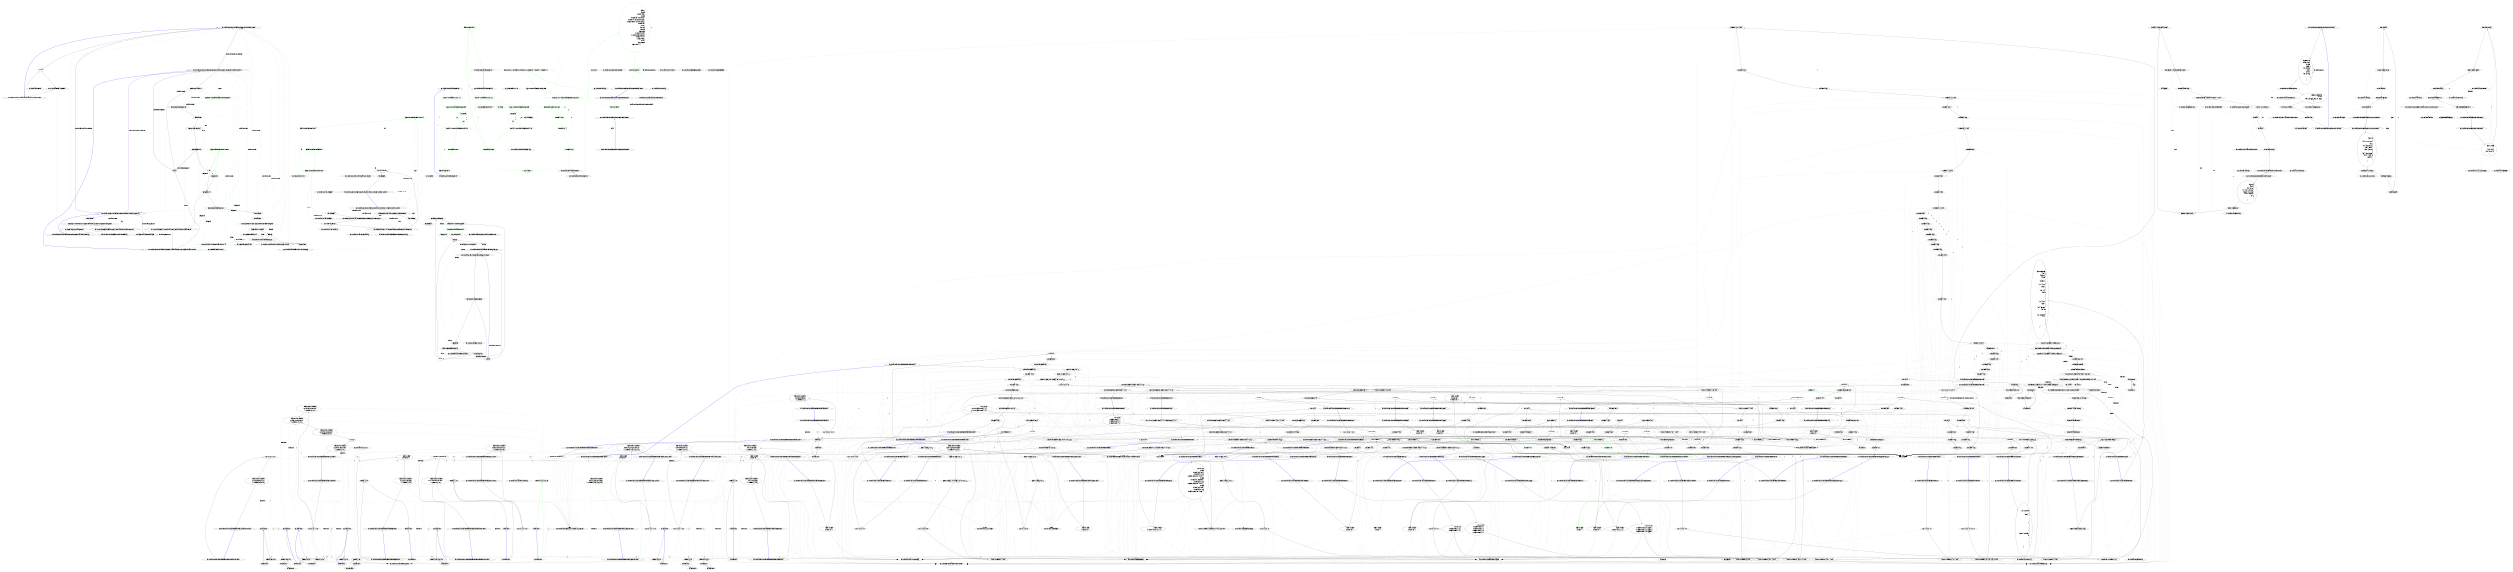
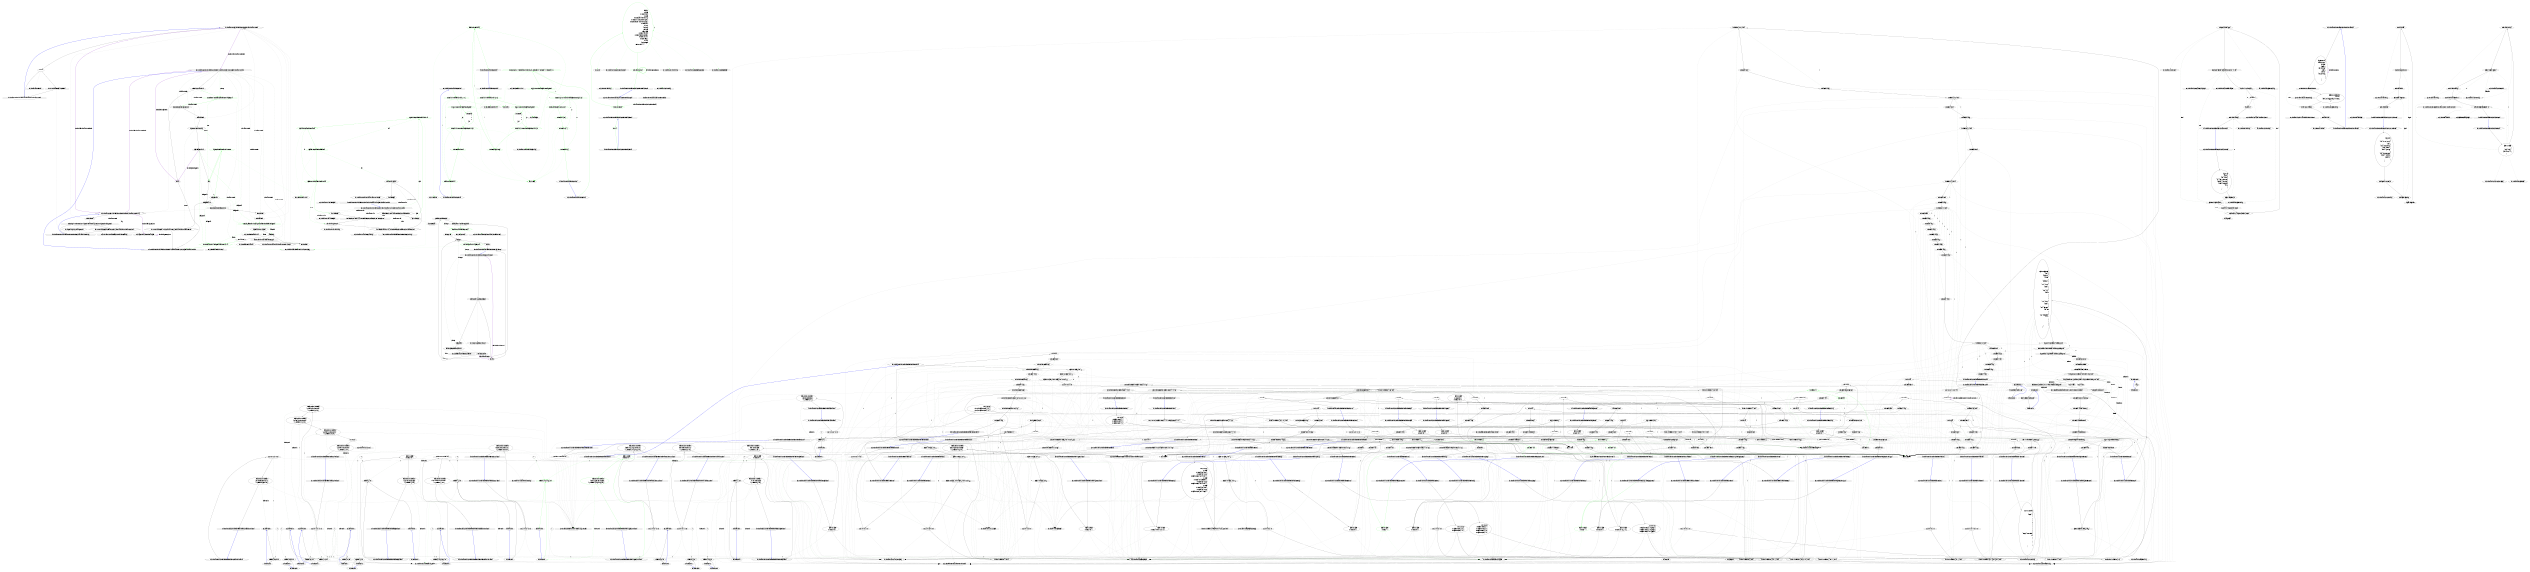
none -> (2170, 70)
